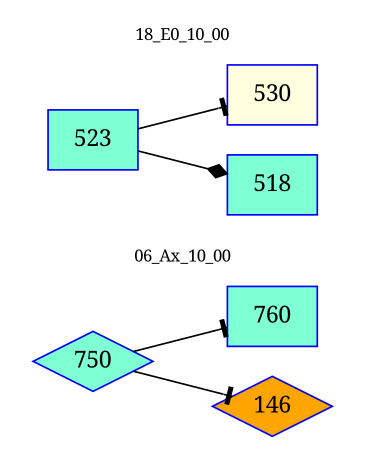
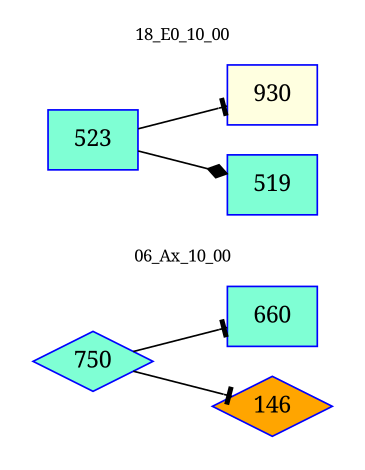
(272, 95) -> (272, 95)
(272, 185) -> (272, 185)
(272, 316) -> (272, 316)
